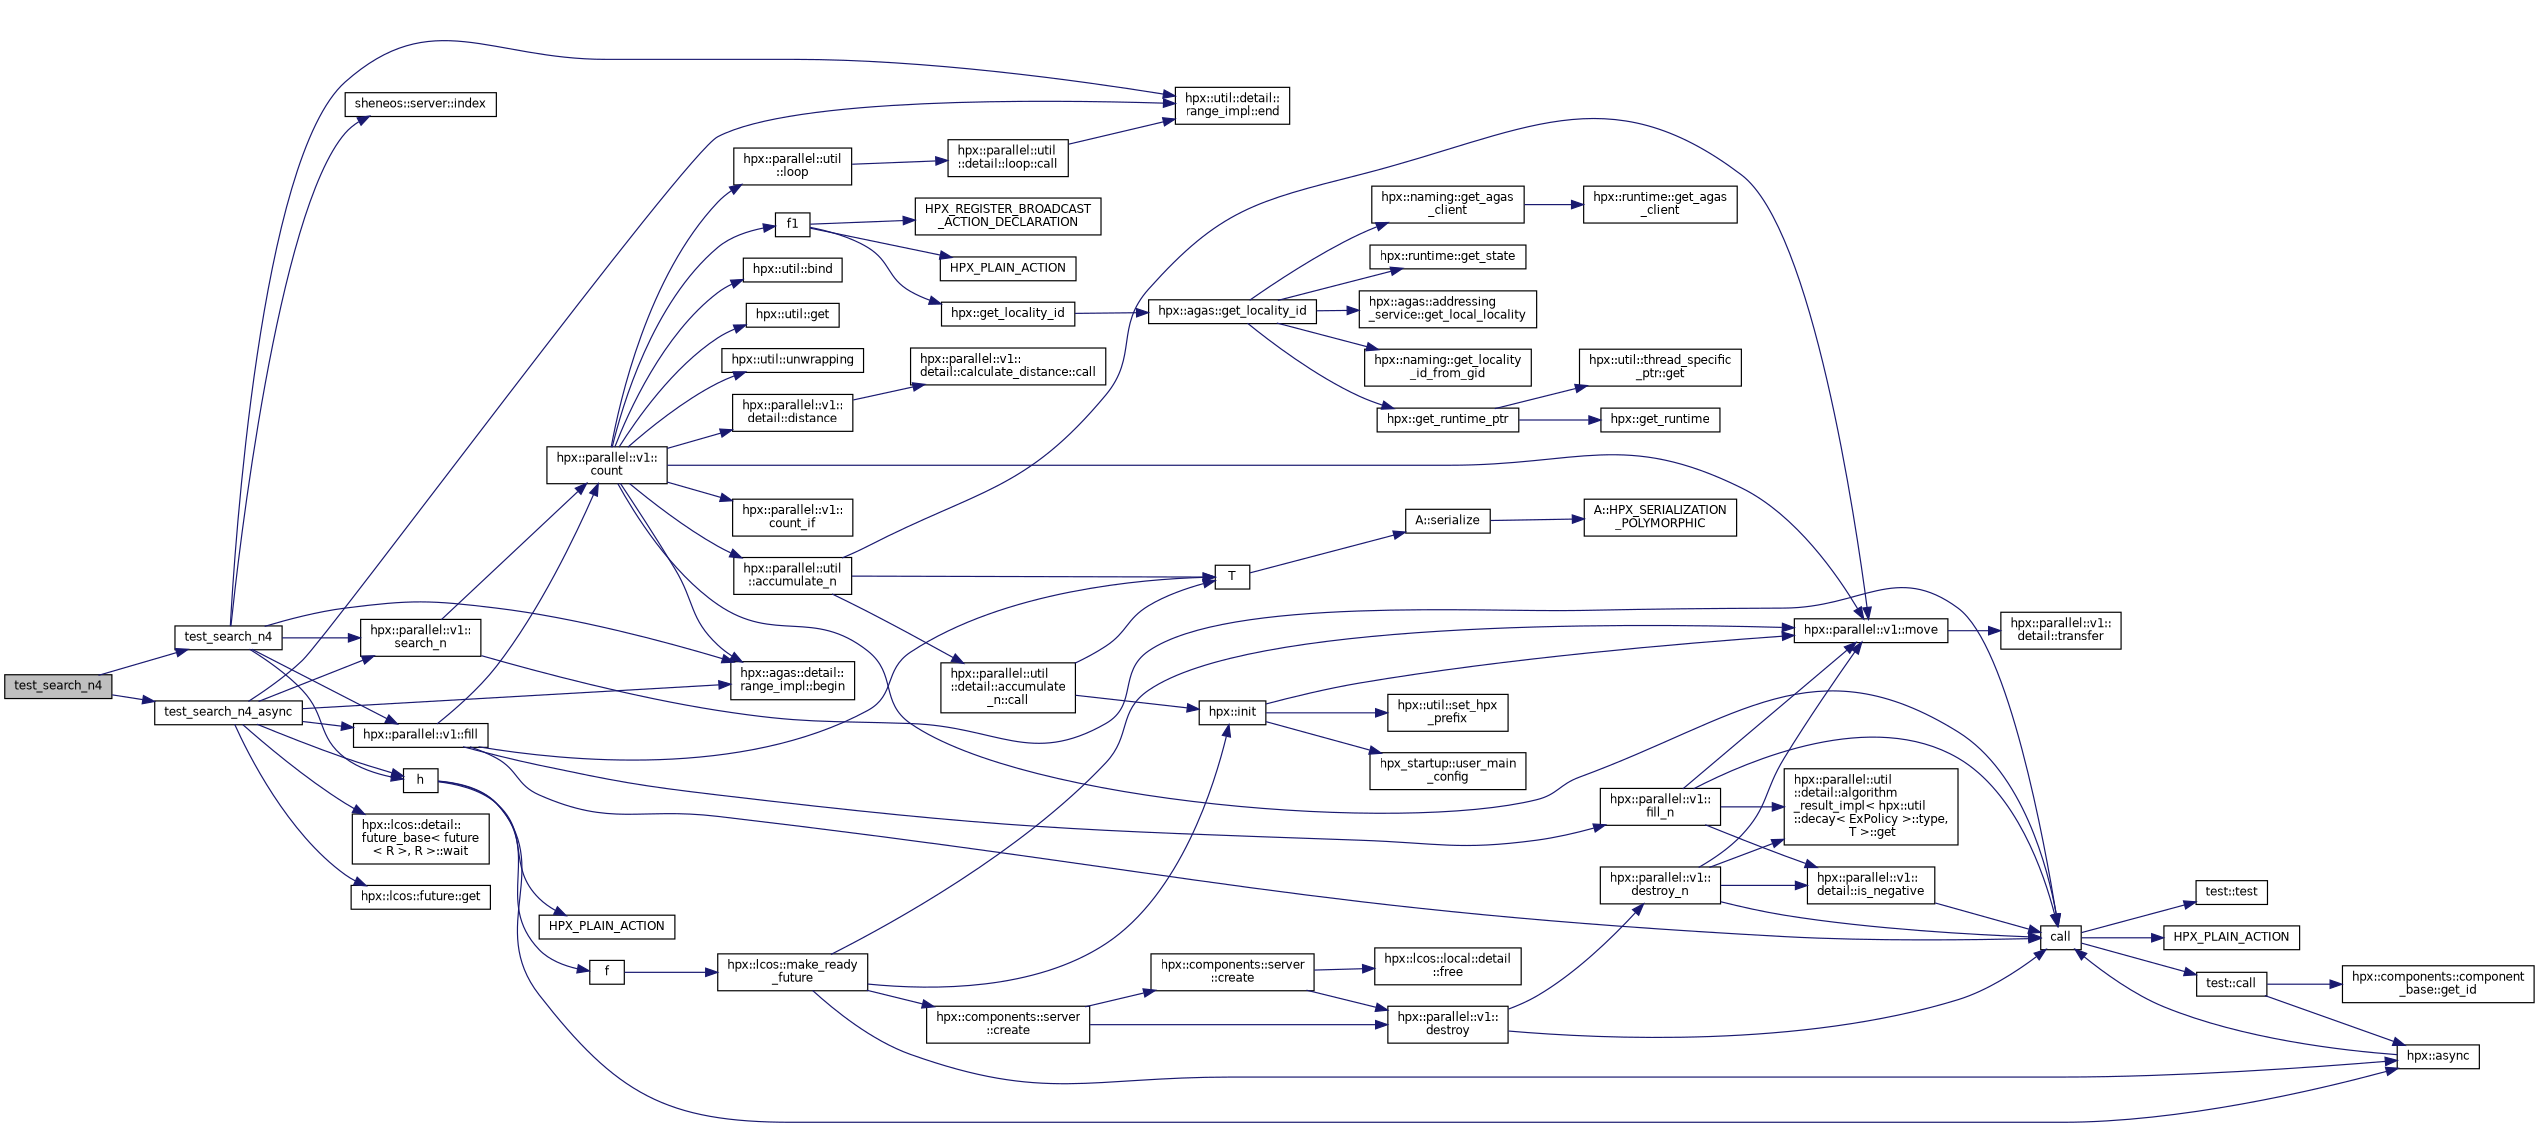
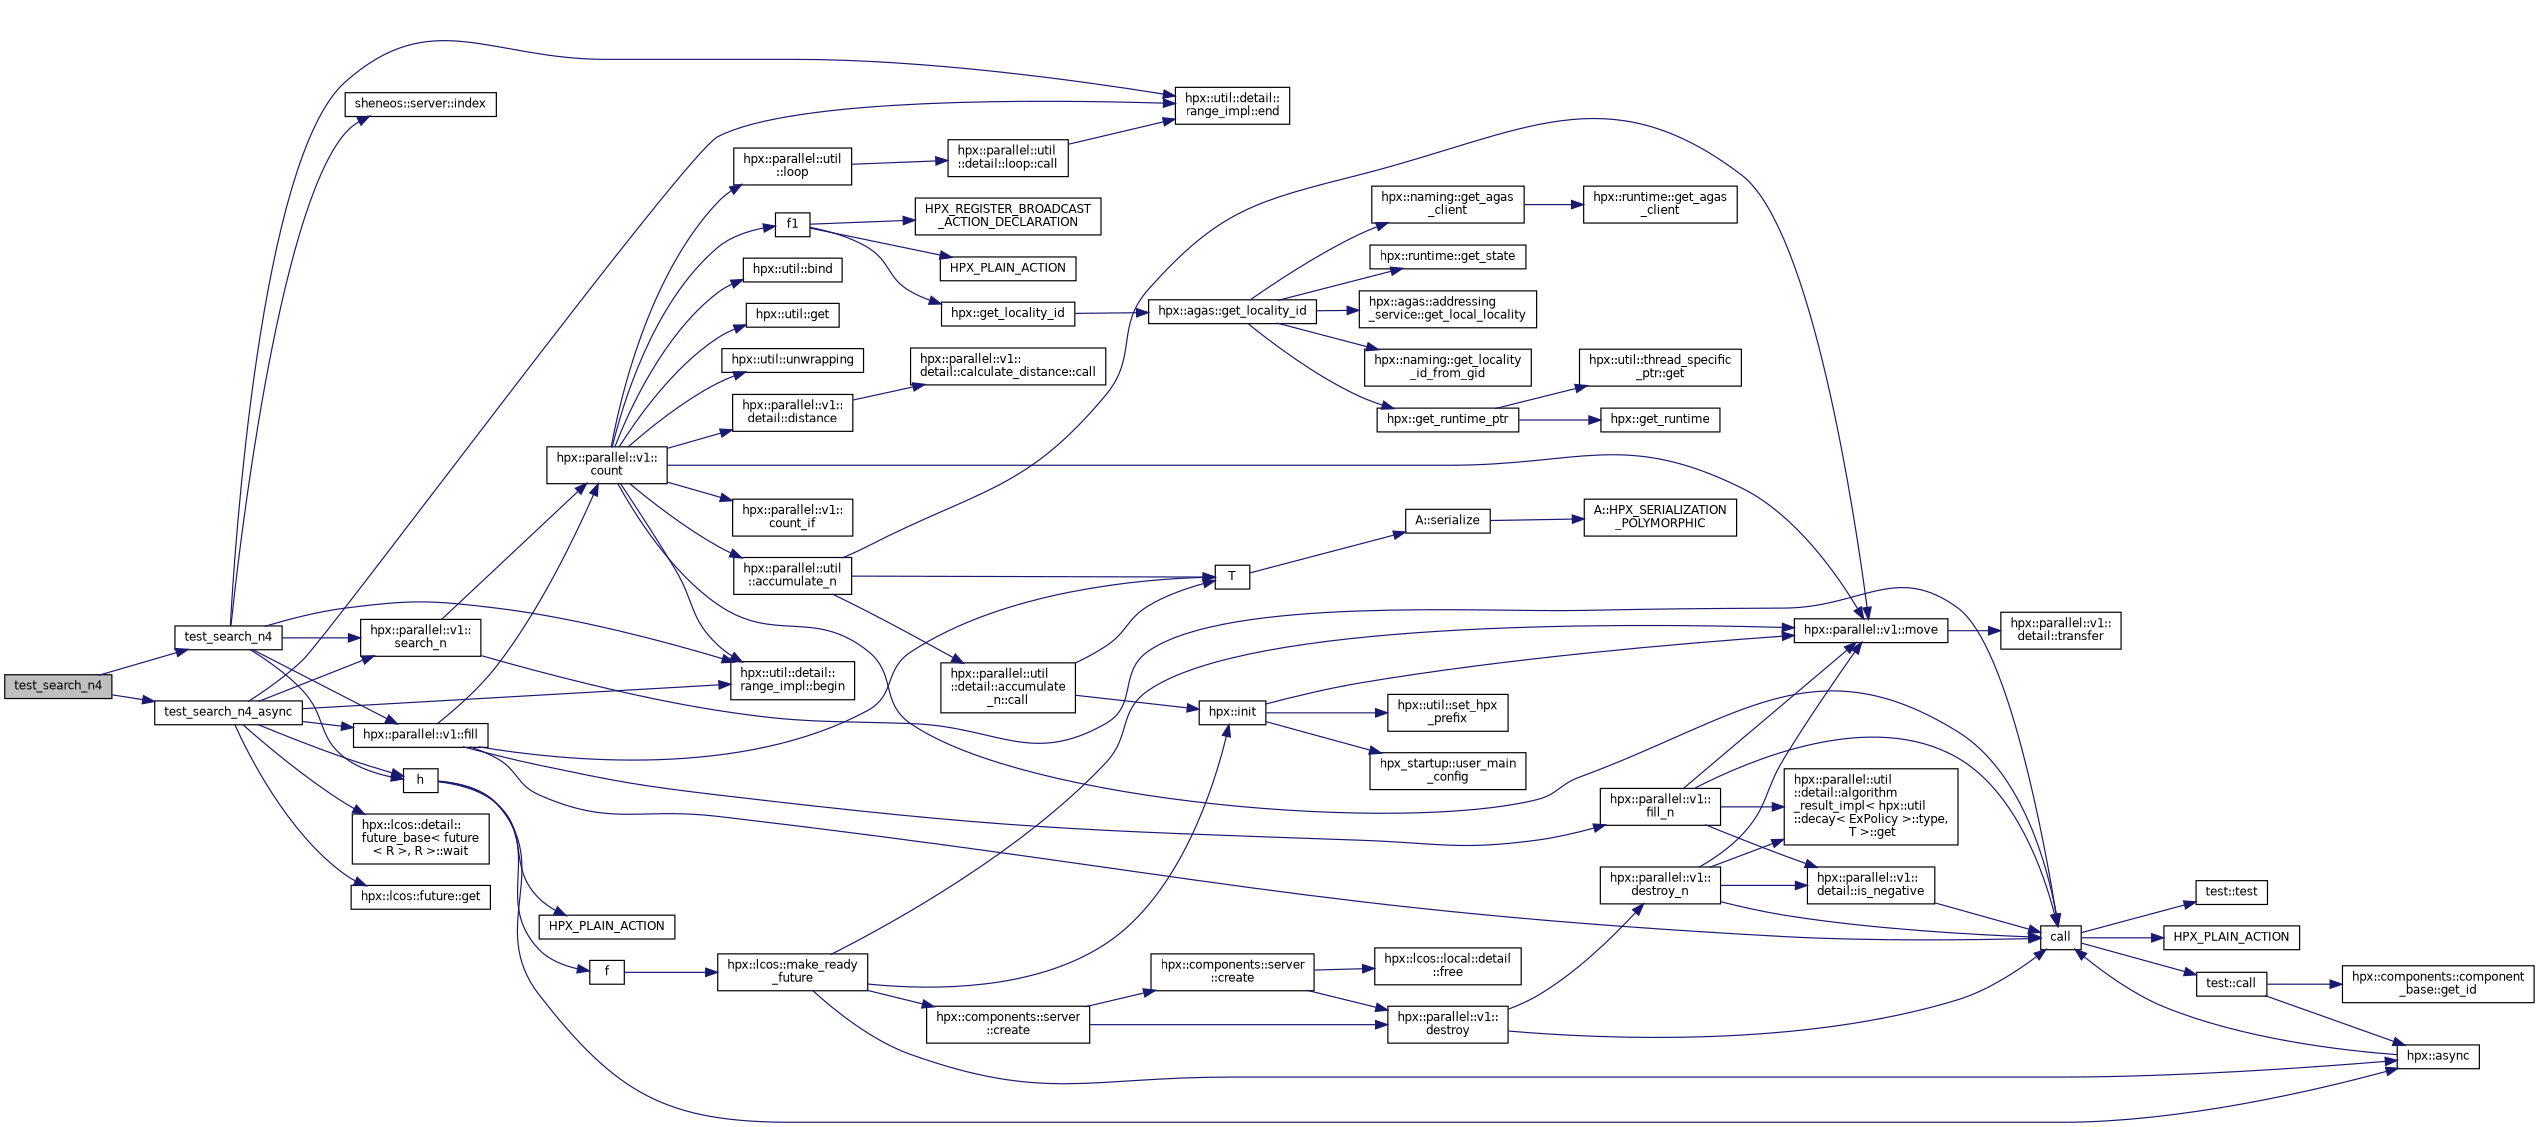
(793, 681) -> (793, 681)
